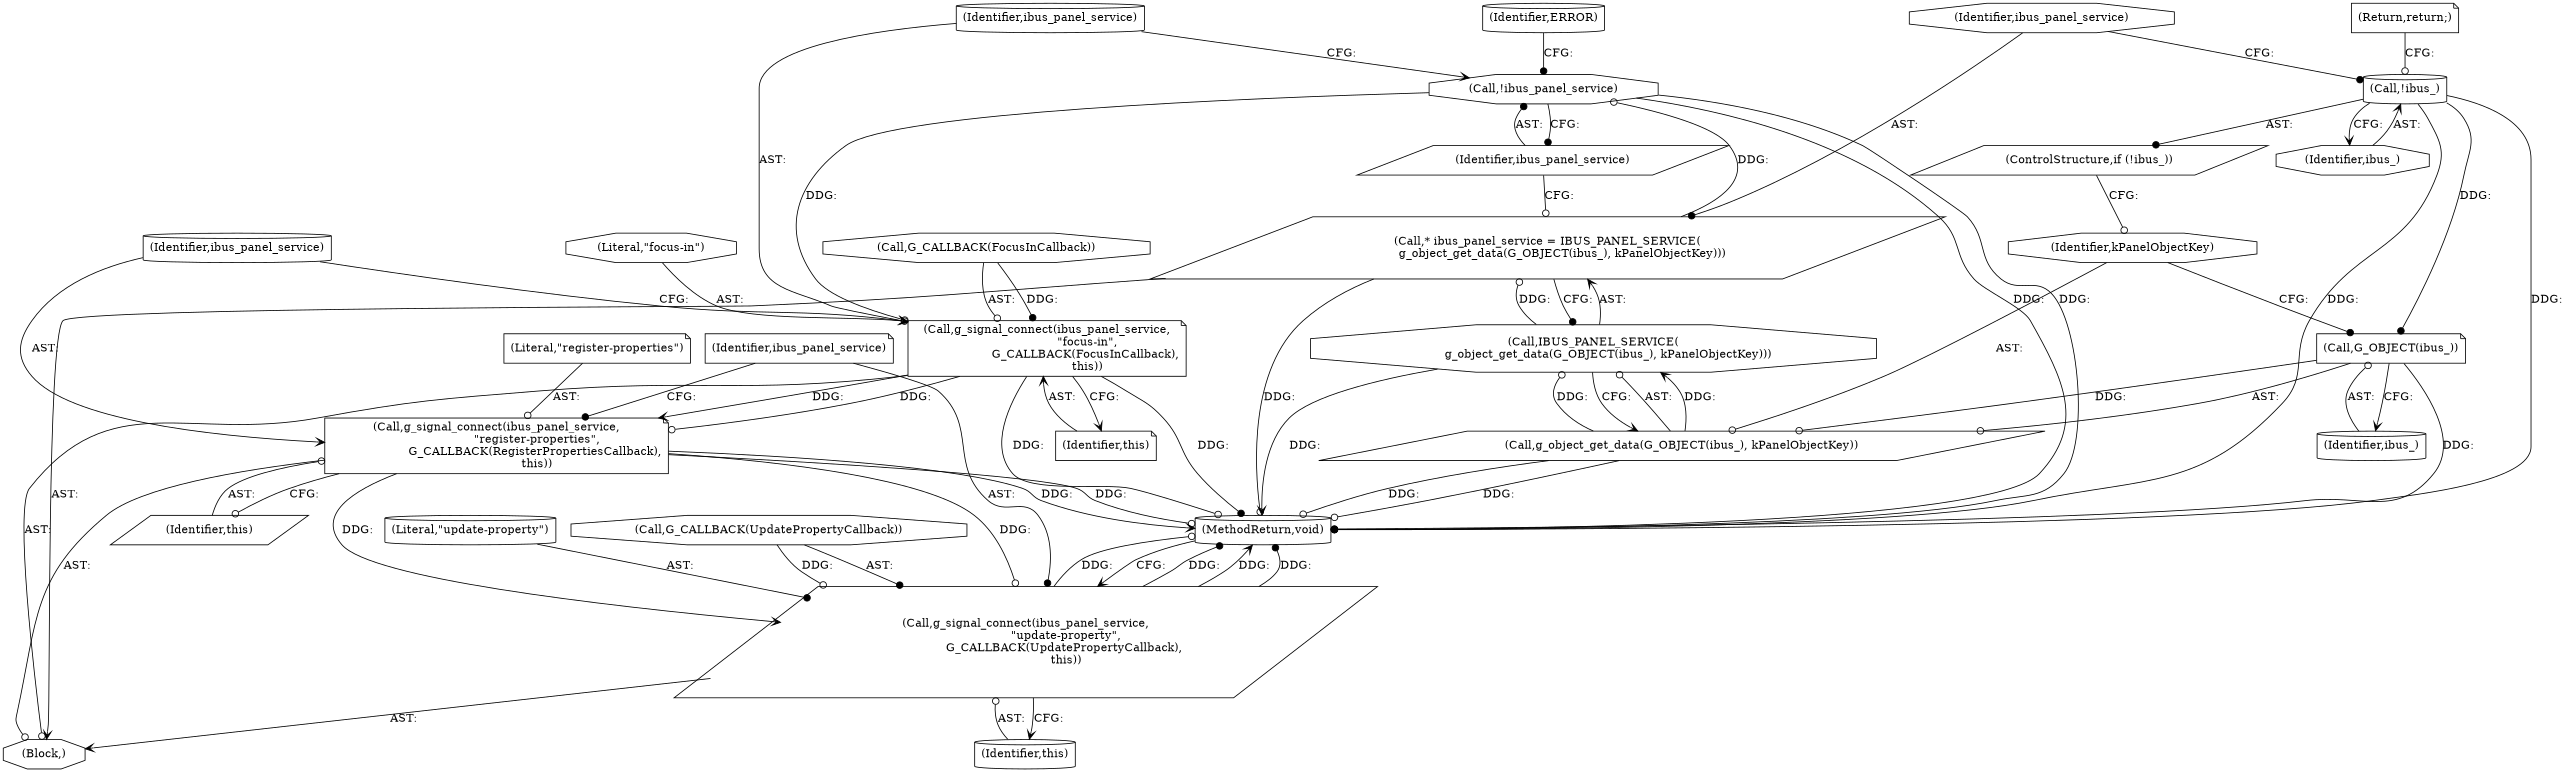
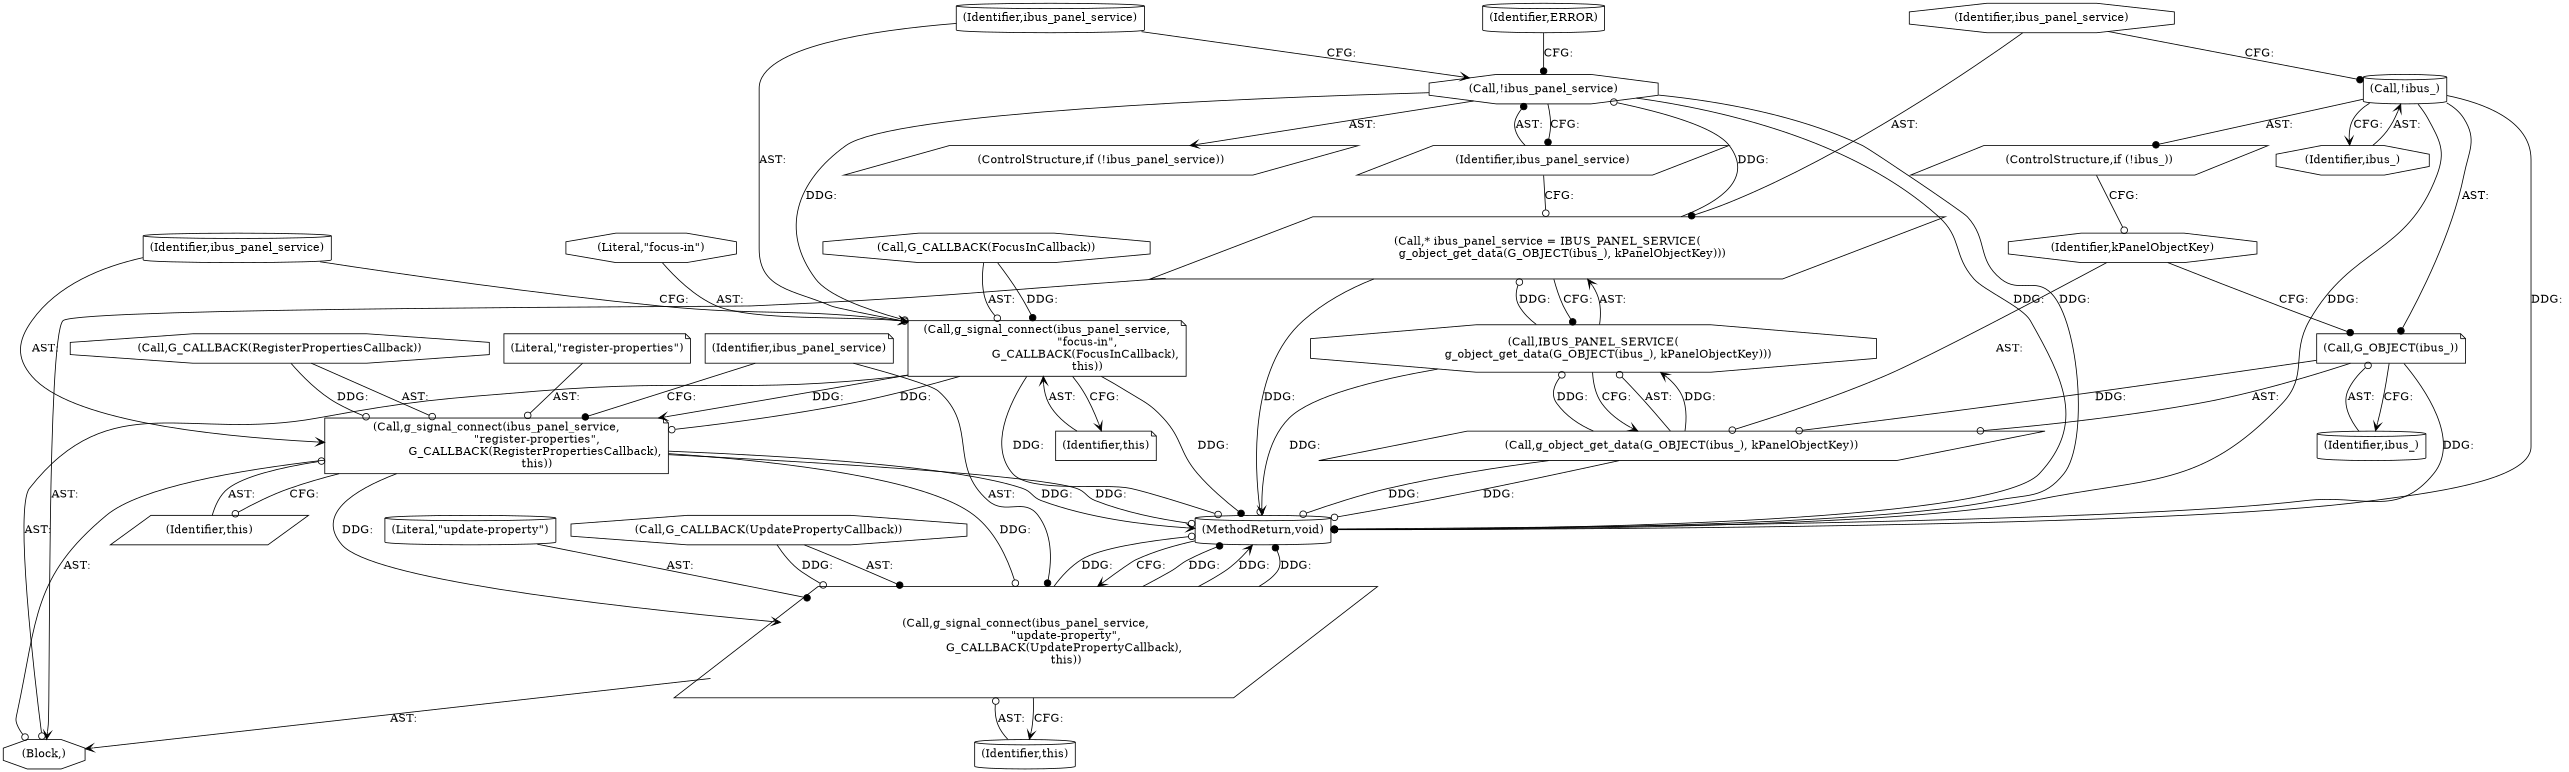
(2405, 18) -> none
none -> (1101, 160)
(2477, 196) -> (2477, 196)
none -> (280, 348)
